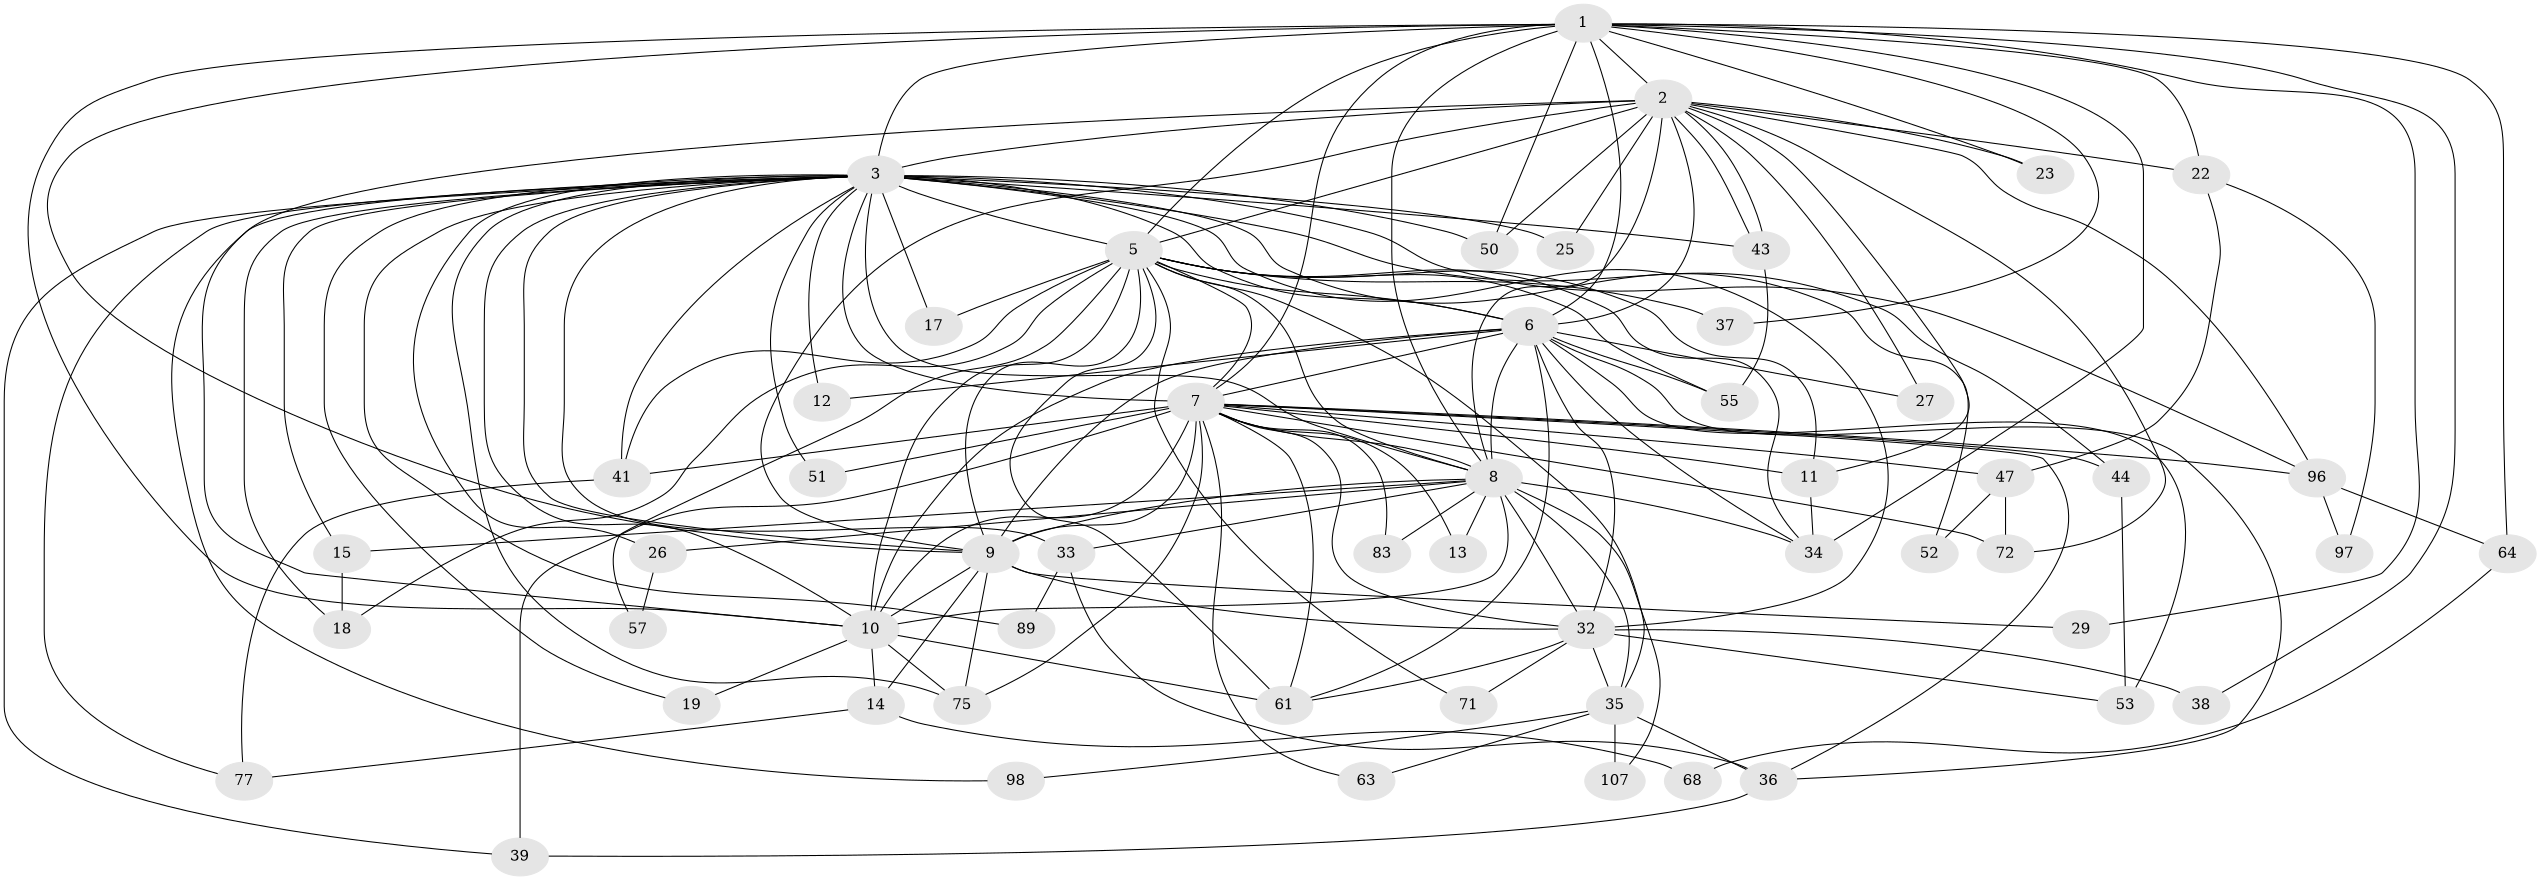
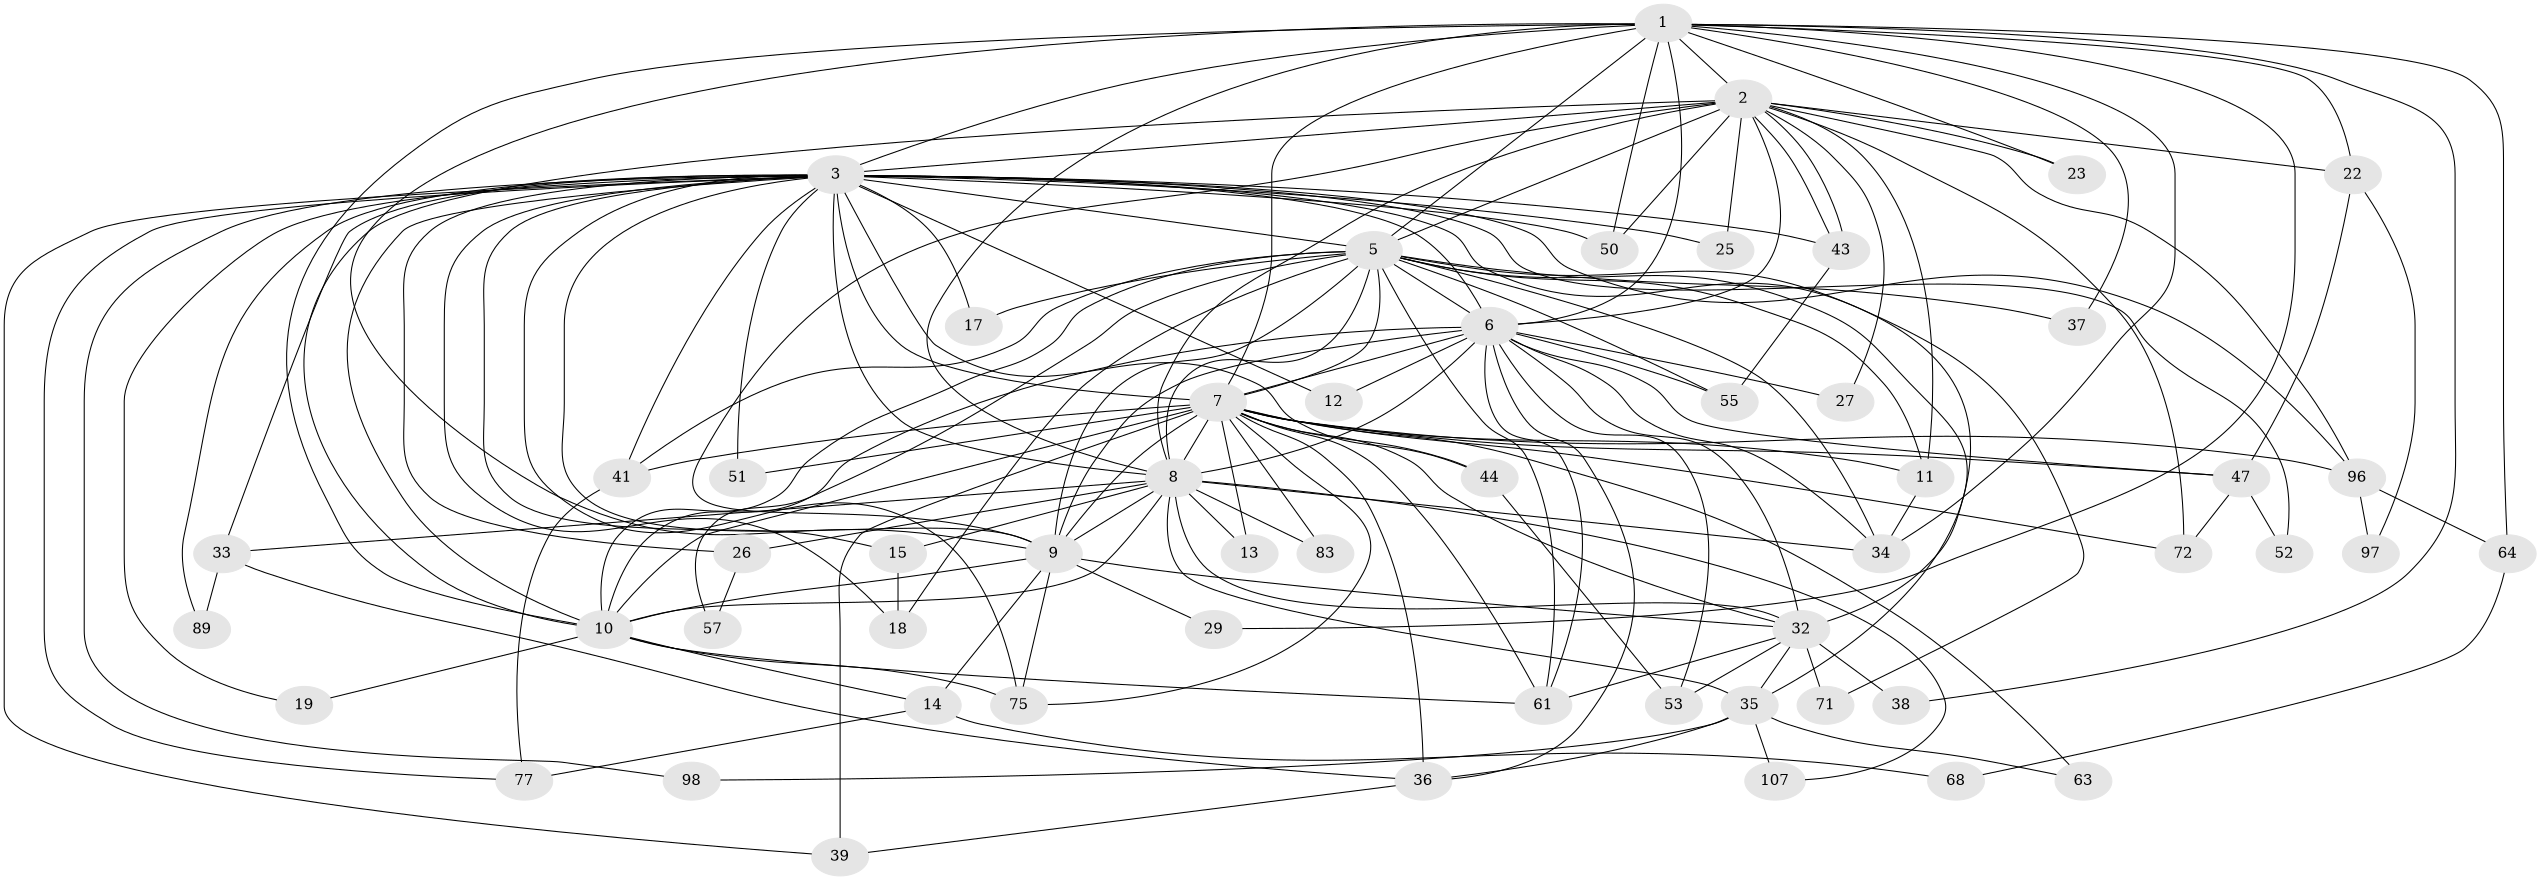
none -> (1851, 445)
